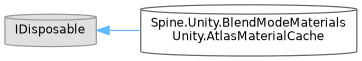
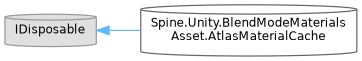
(249, 30) -> (249, 30)
